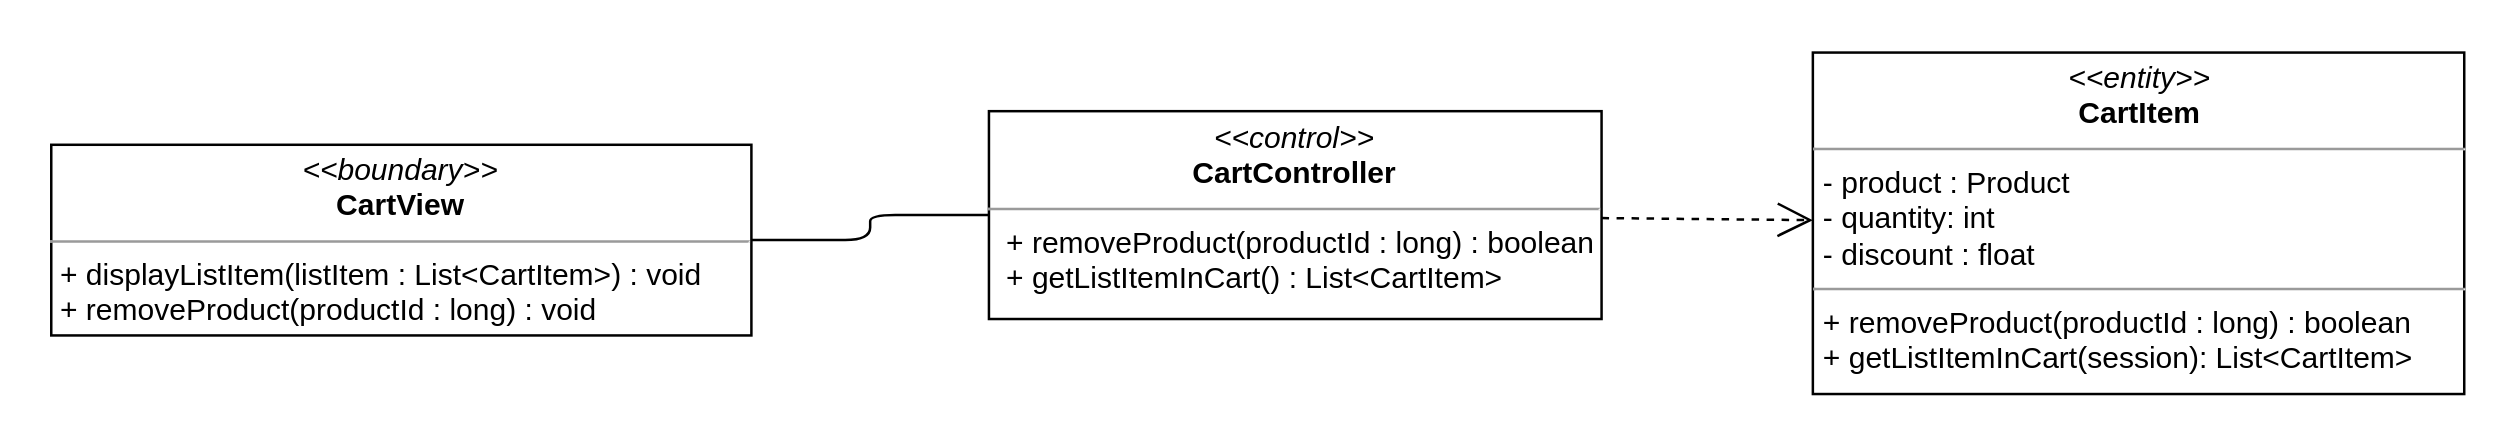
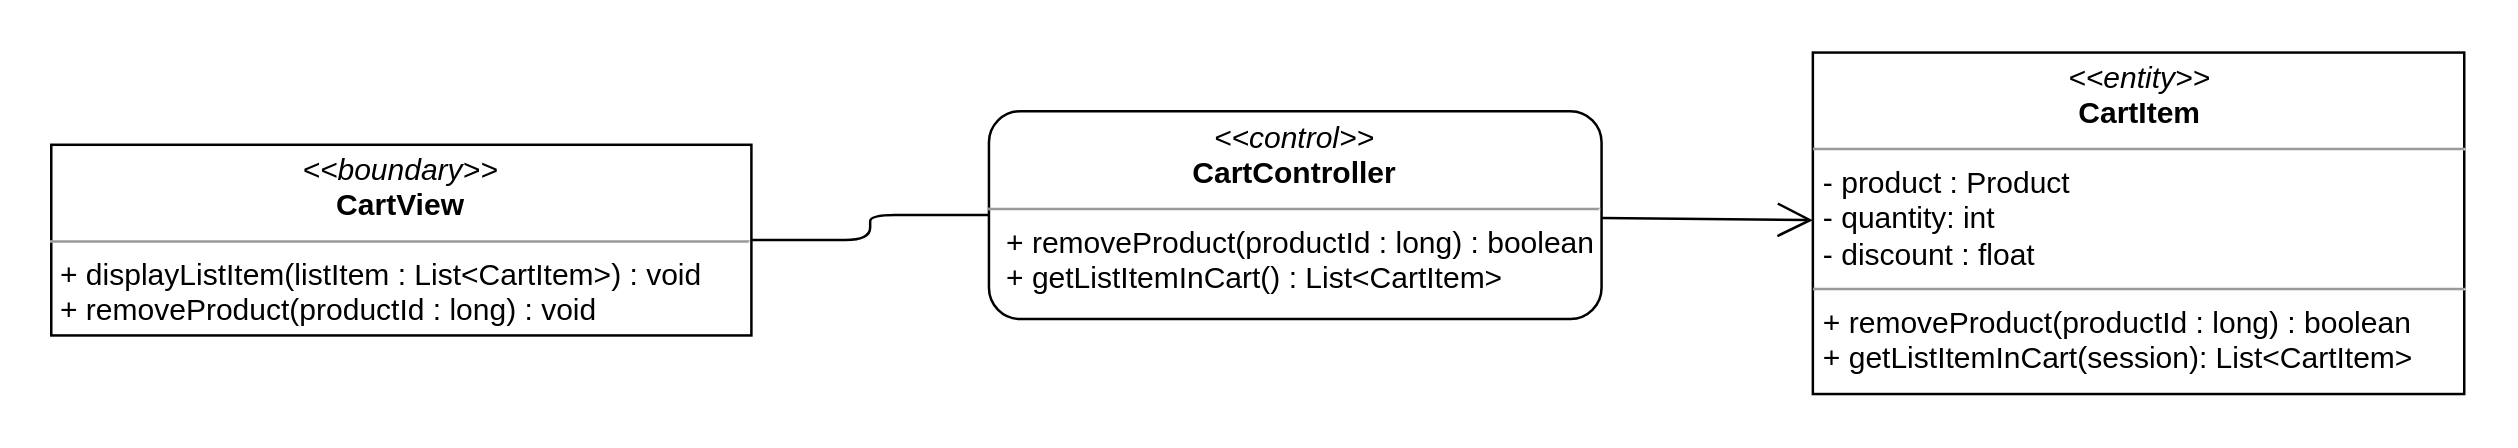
(1295, 215) -> (1295, 215)
(1707, 219) -> (1707, 219)
